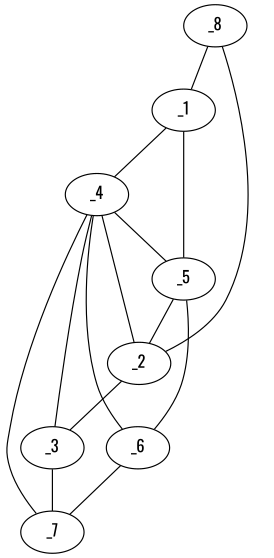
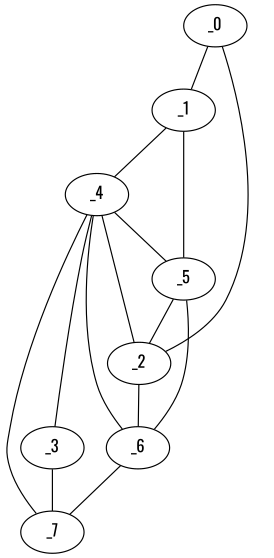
(215, 26) -> (215, 26)
(96, 406) -> (139, 406)
